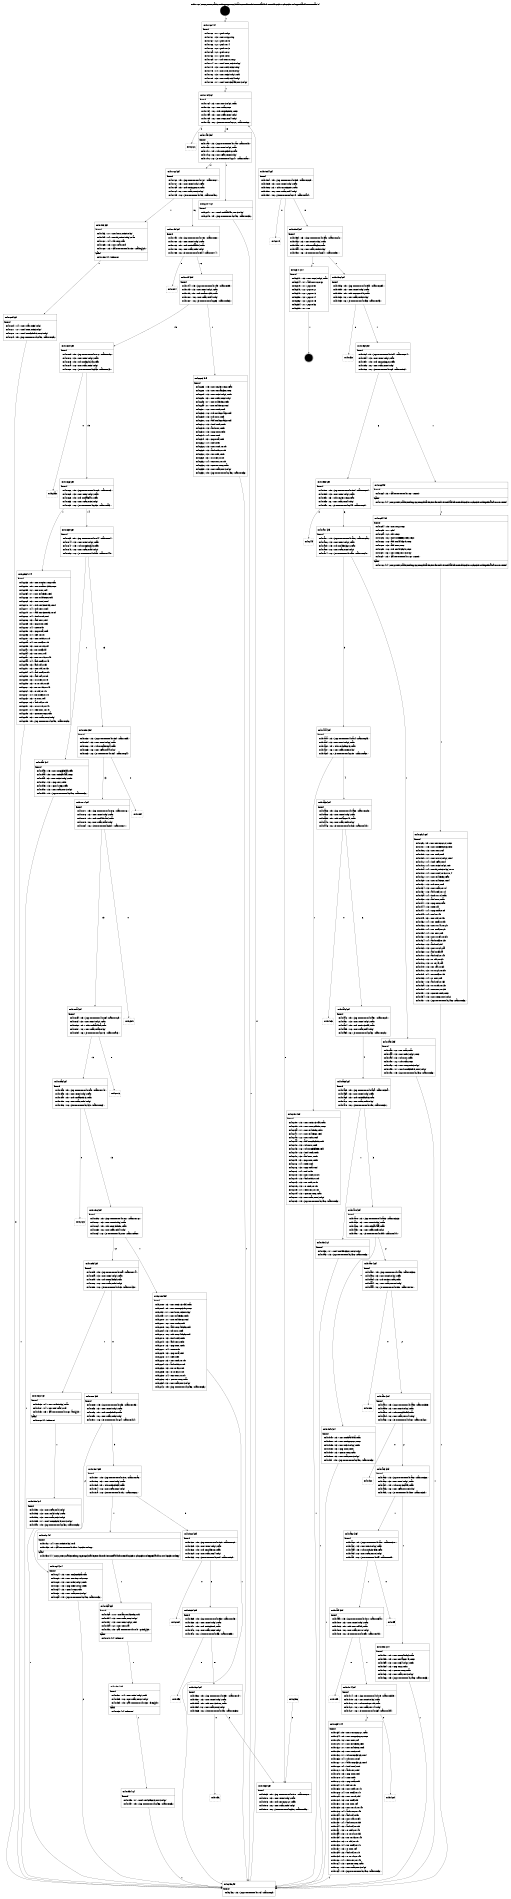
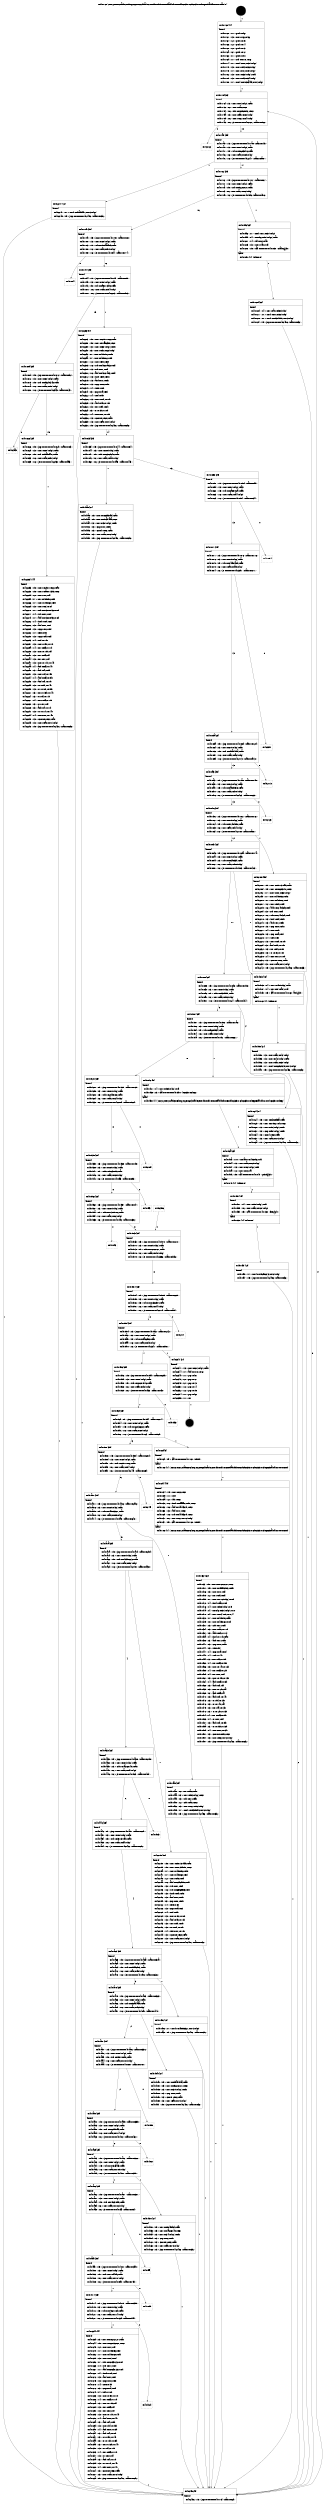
(87, 517) -> (106, 432)
(284, 990) -> (153, 1271)
